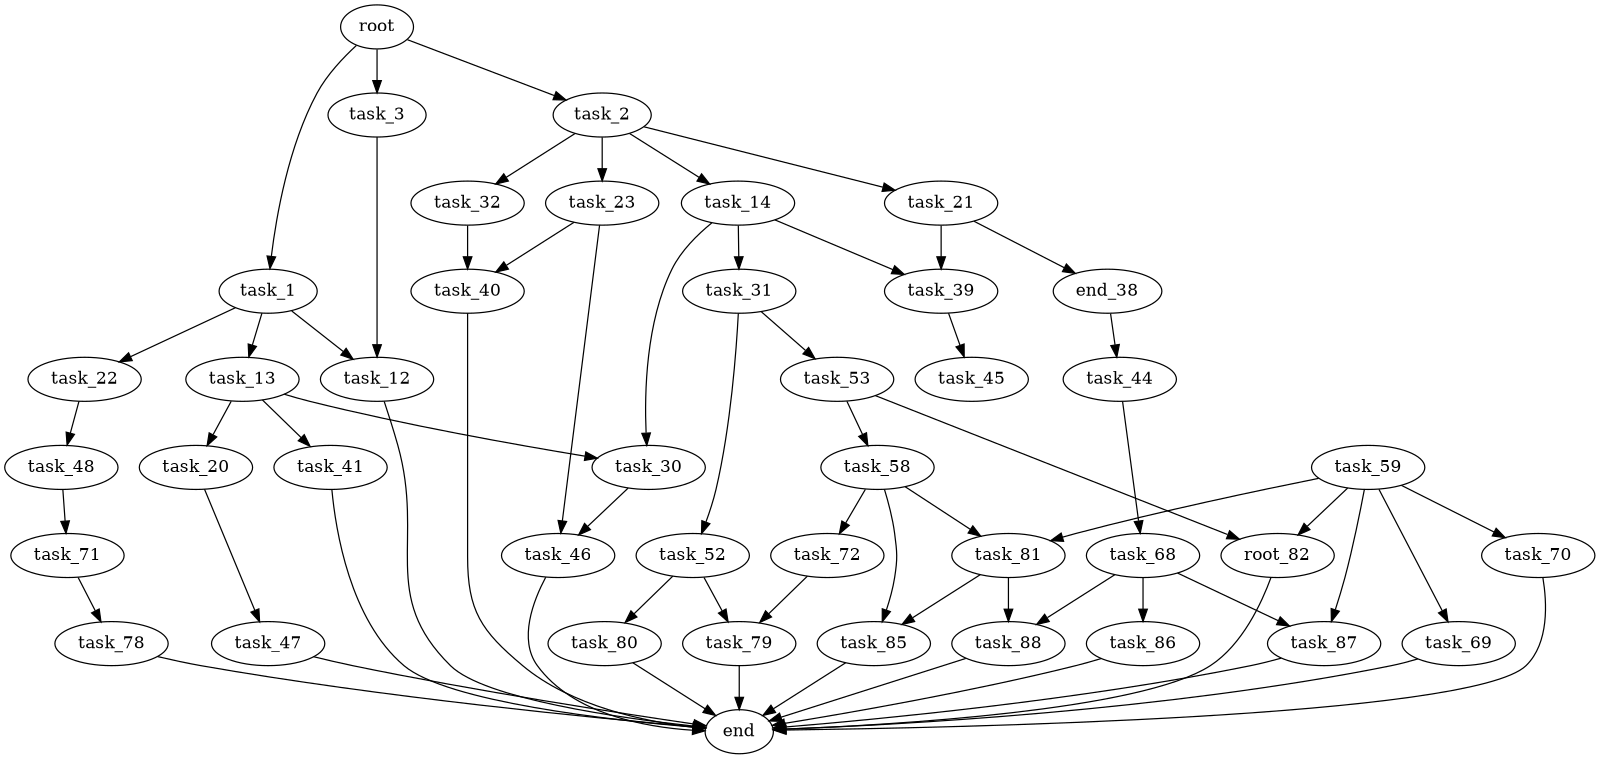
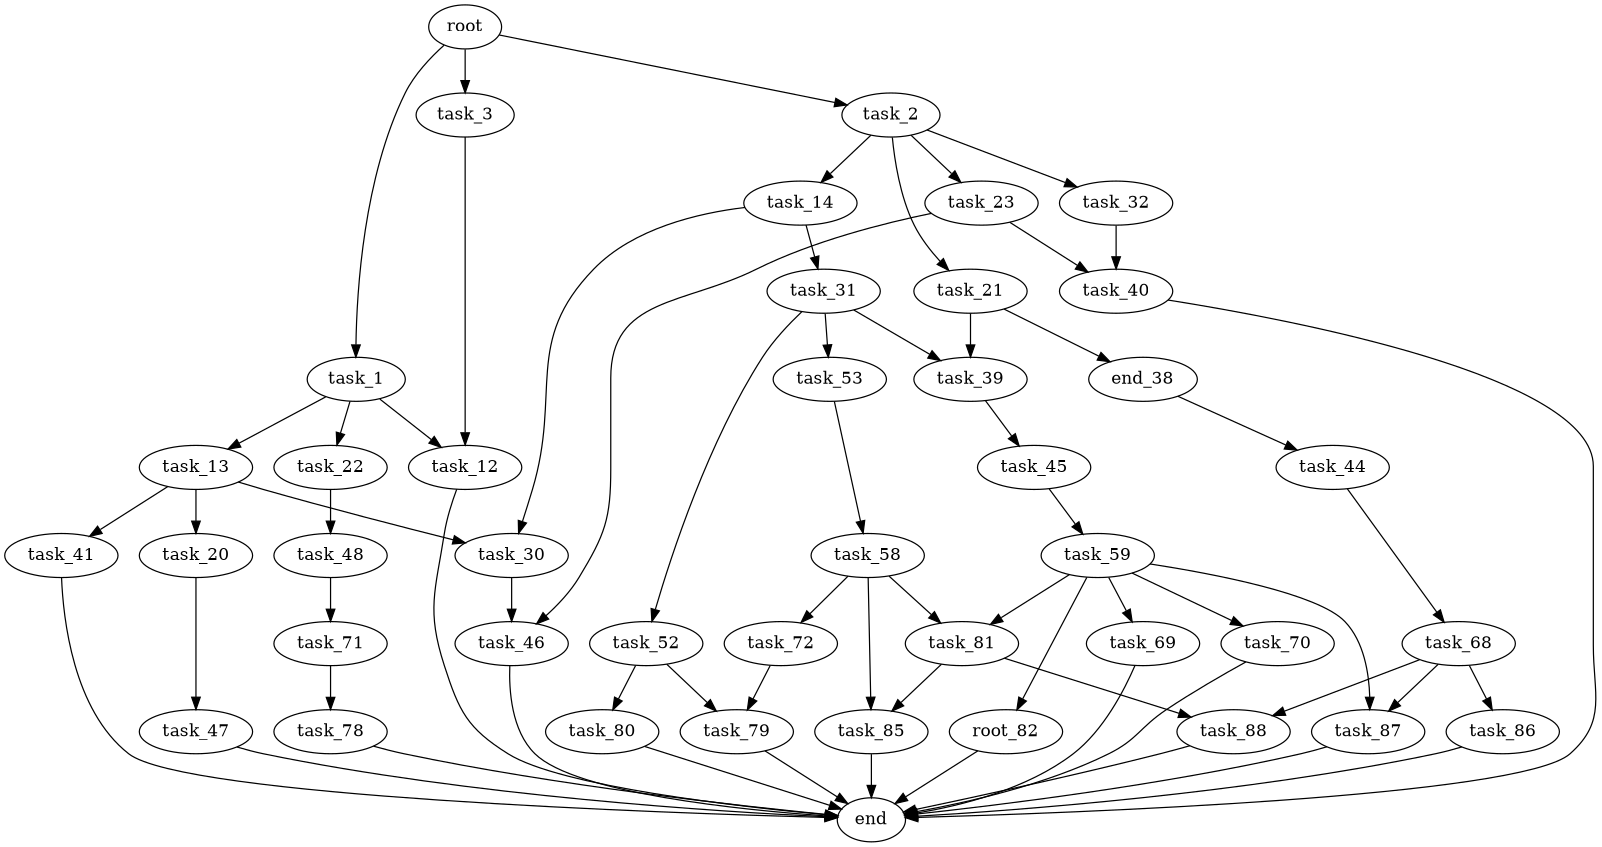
(834, 245) -> (892, 332)
(1051, 465) -> none
none -> (1062, 506)
